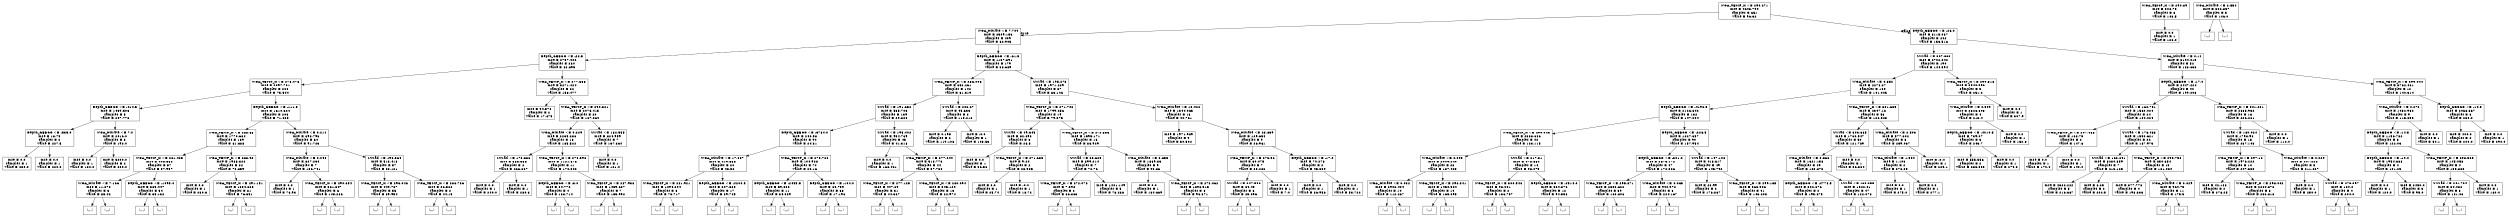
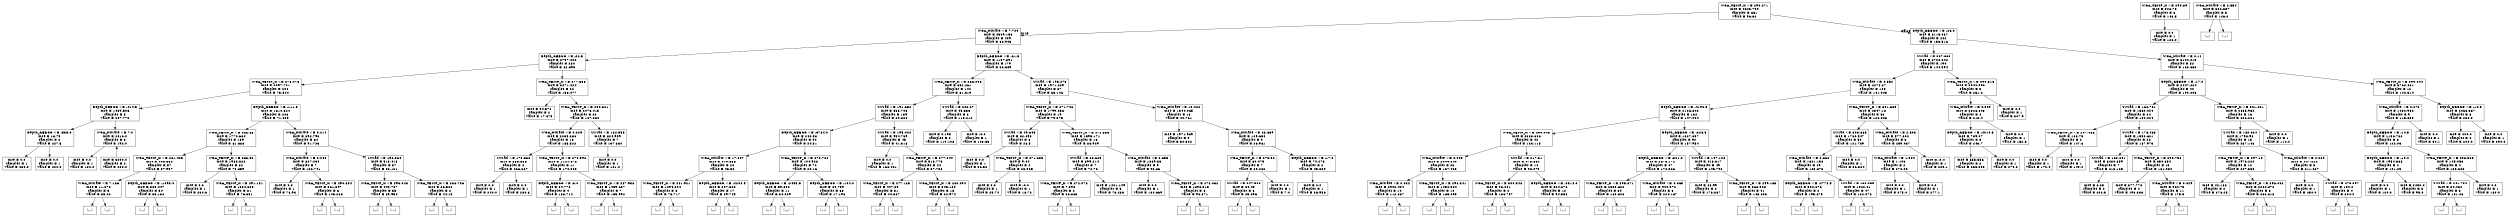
(113, 151) -> (117, 153)
(1348, 189) -> none
(2059, 189) -> none
